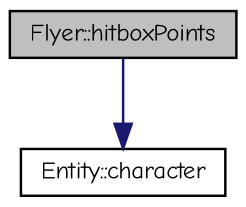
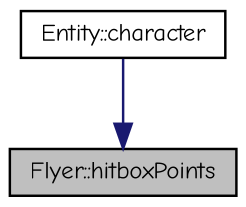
(123, 91) -> (123, 91)
